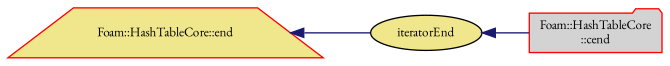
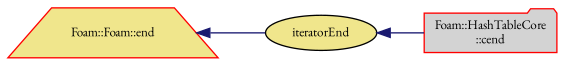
(166, 33) -> (113, 33)
